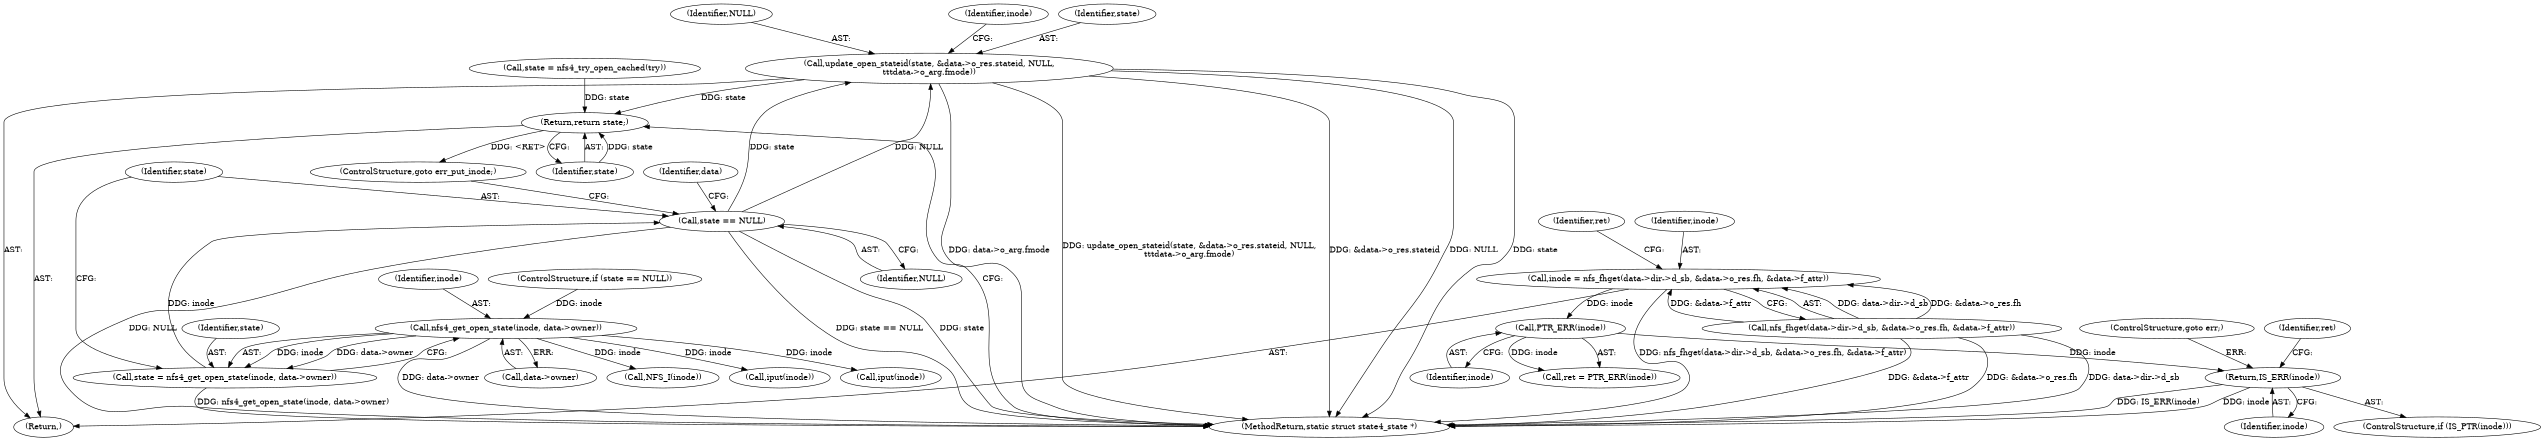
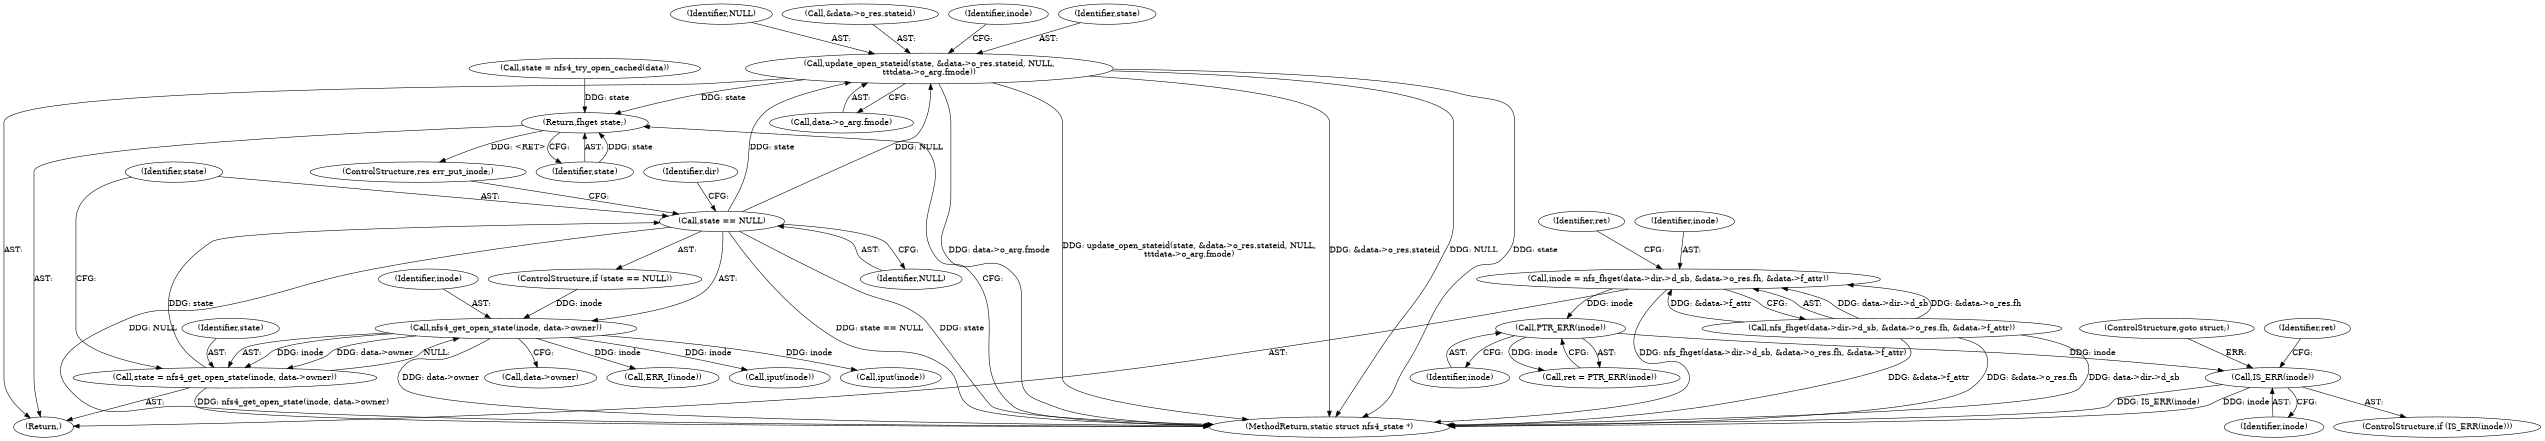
none -> (860, 14)
(585, 68) -> (585, 68)
(585, 123) -> (585, 123)
none -> (842, 123)
(418, 172) -> (418, 172)
(691, 172) -> (691, 172)
none -> (661, 249)
(191, 304) -> (191, 304)
(2167, 329) -> (2167, 329)
(438, 353) -> (438, 353)
(545, 353) -> (545, 353)
none -> (1569, 358)
(505, 359) -> (684, 302)
(663, 378) -> (663, 378)
(2273, 378) -> (2273, 378)
none -> (131, 403)
(1329, 427) -> (1329, 427)
(2437, 427) -> (2437, 427)
